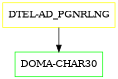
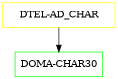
(59, 15) -> (59, 15)
